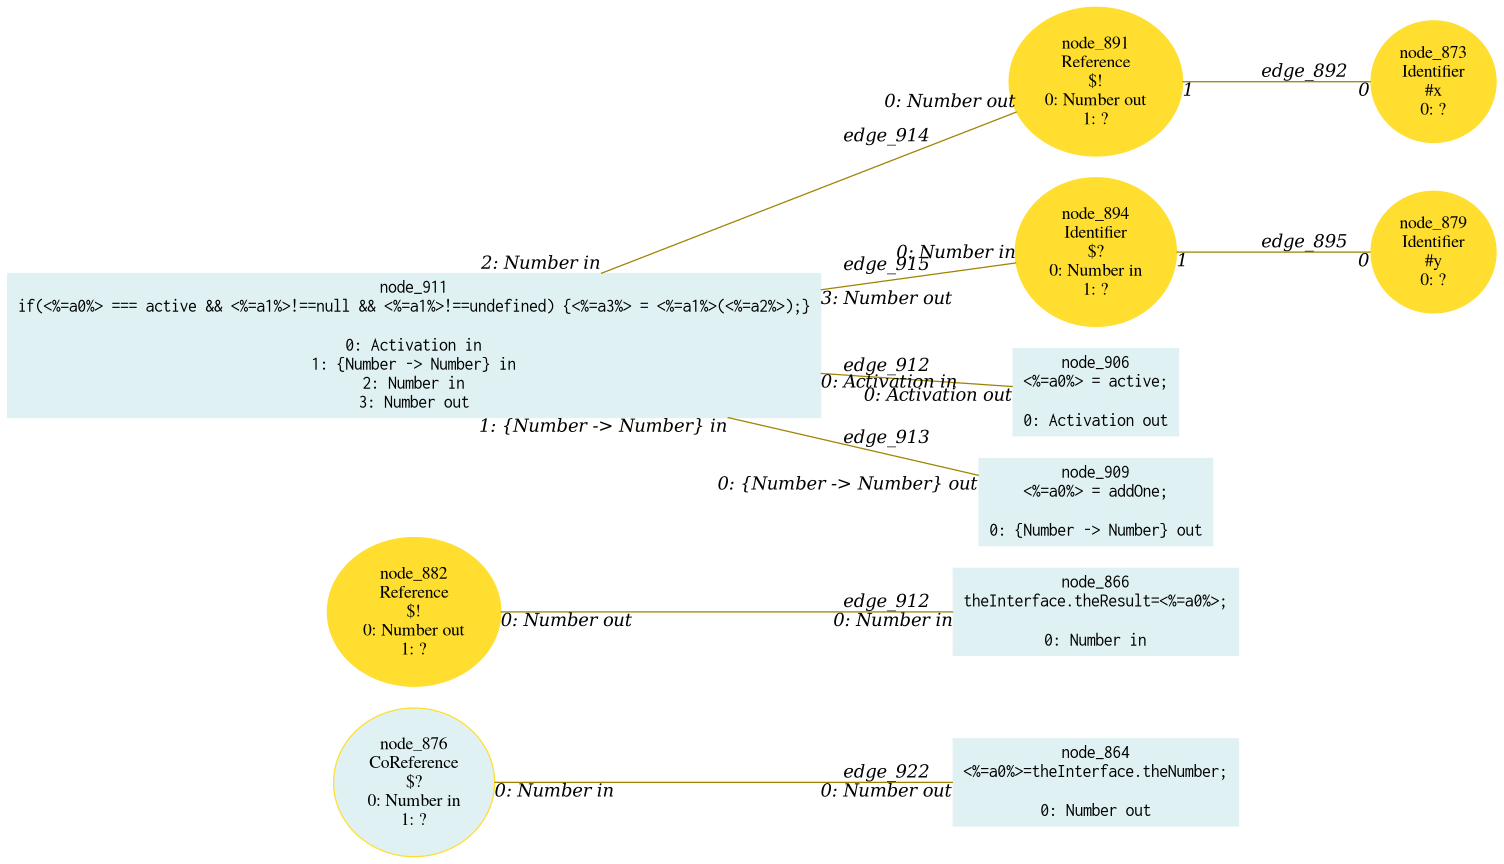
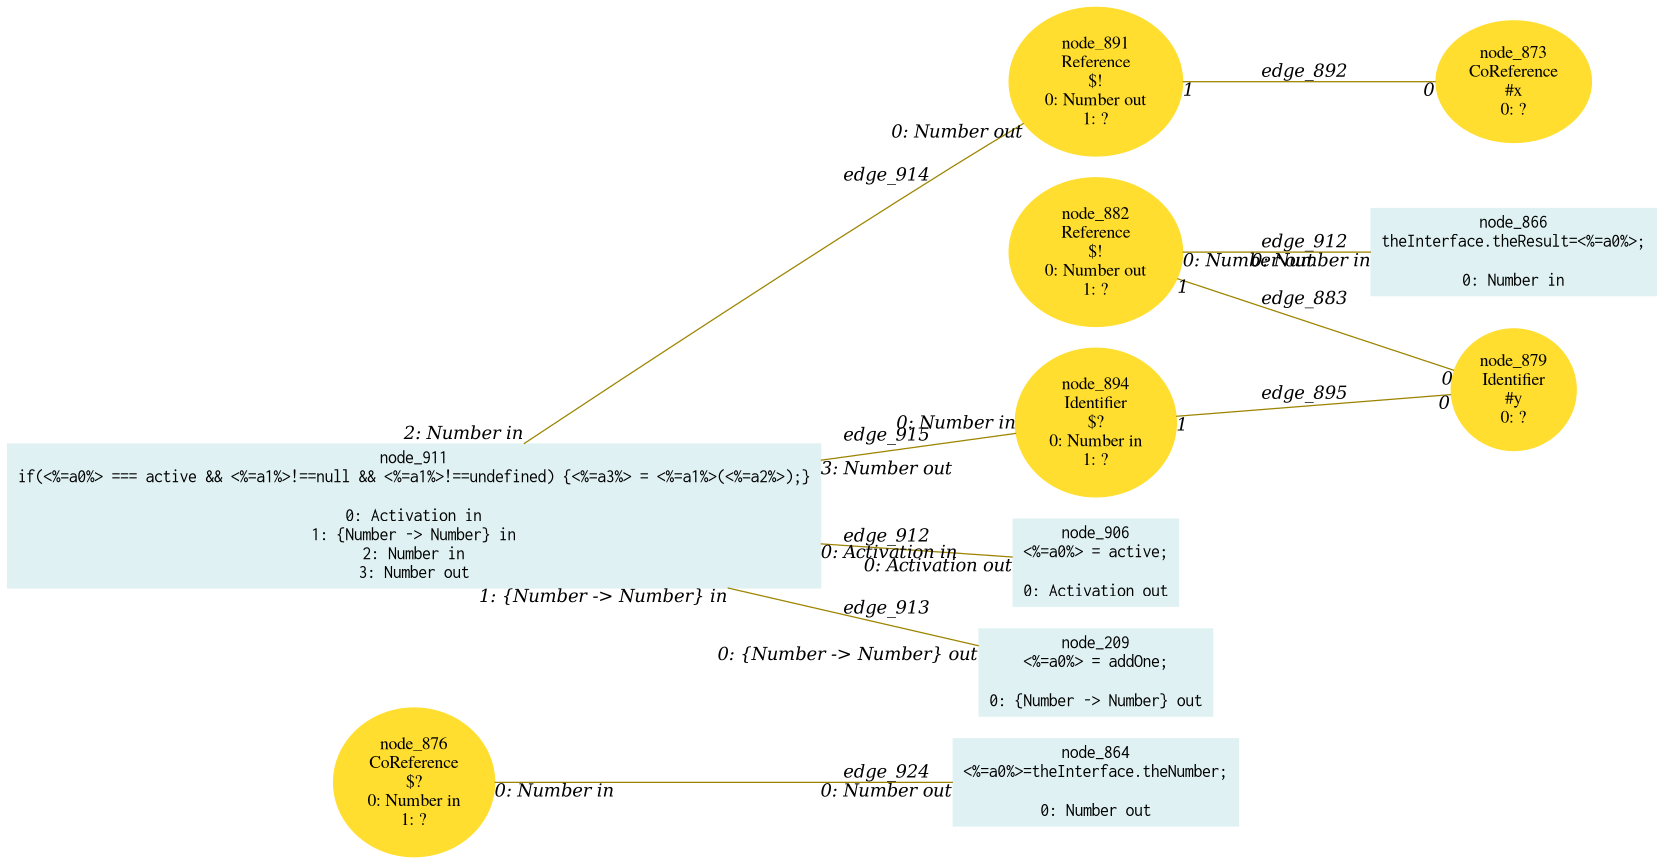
(1434, 82) -> (1514, 82)
none -> (1316, 324)
(1096, 502) -> (1096, 673)
(887, 773) -> (887, 773)
(414, 782) -> (414, 782)
